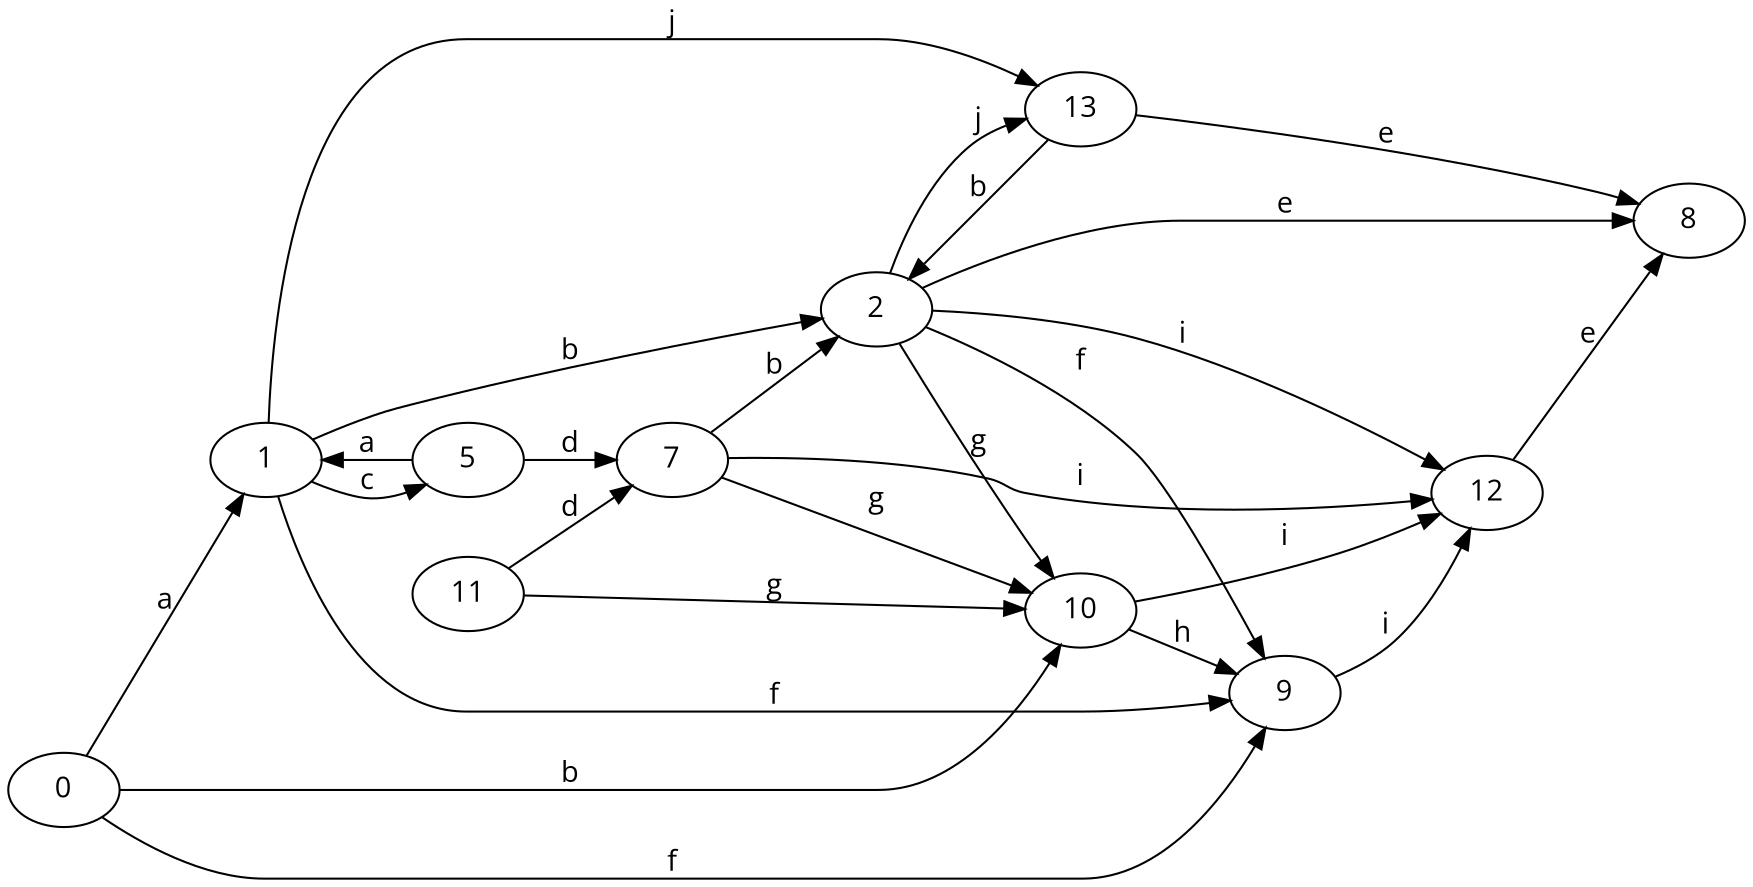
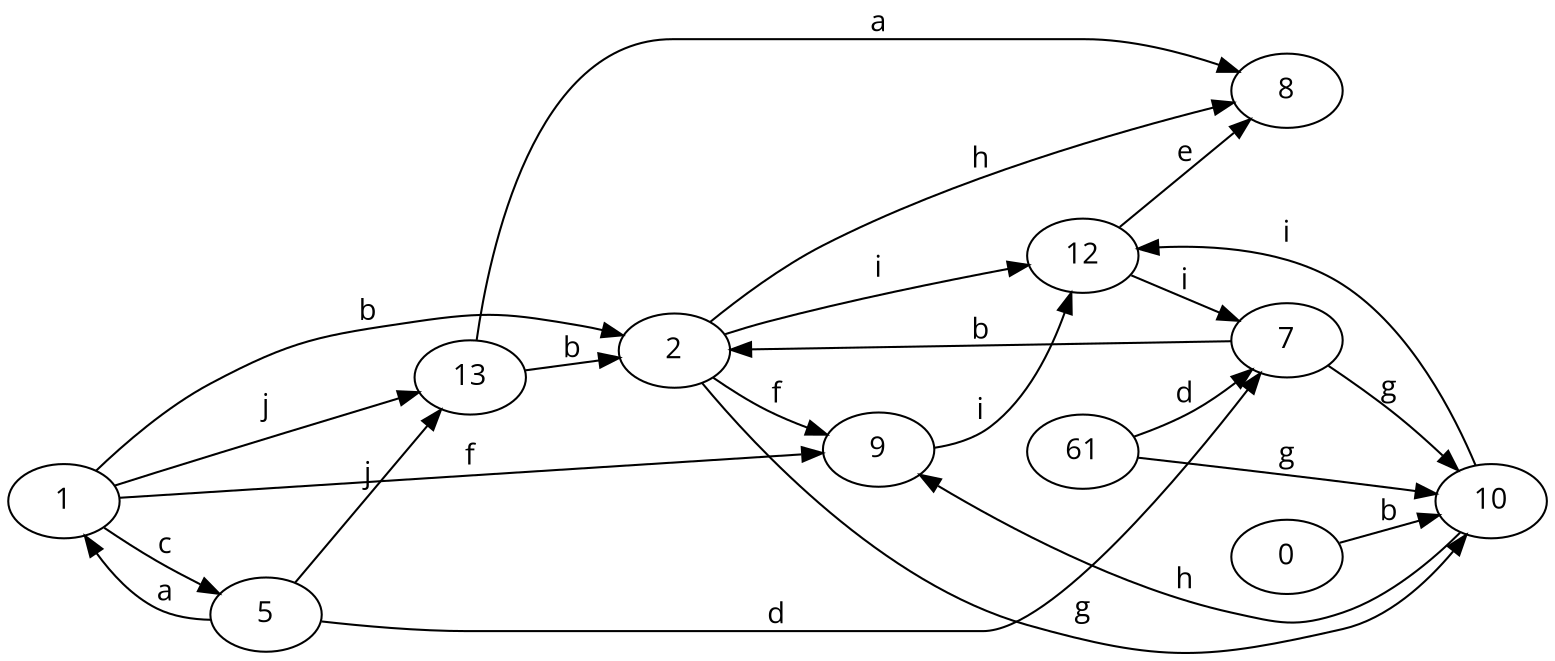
(1386, 135) -> (879, 24)
(933, 187) -> (361, 504)
(1285, 205) -> (981, 160)
(1068, 500) -> (1175, 294)
(468, 594) -> (1083, 452)
(160, 634) -> none
(699, 879) -> none
